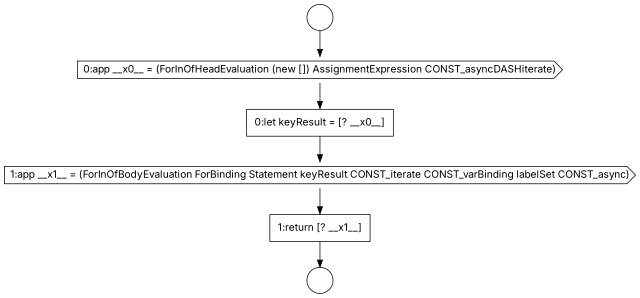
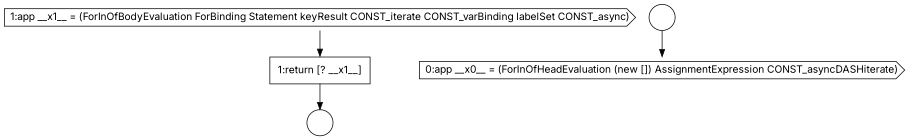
(320, 122) -> none
